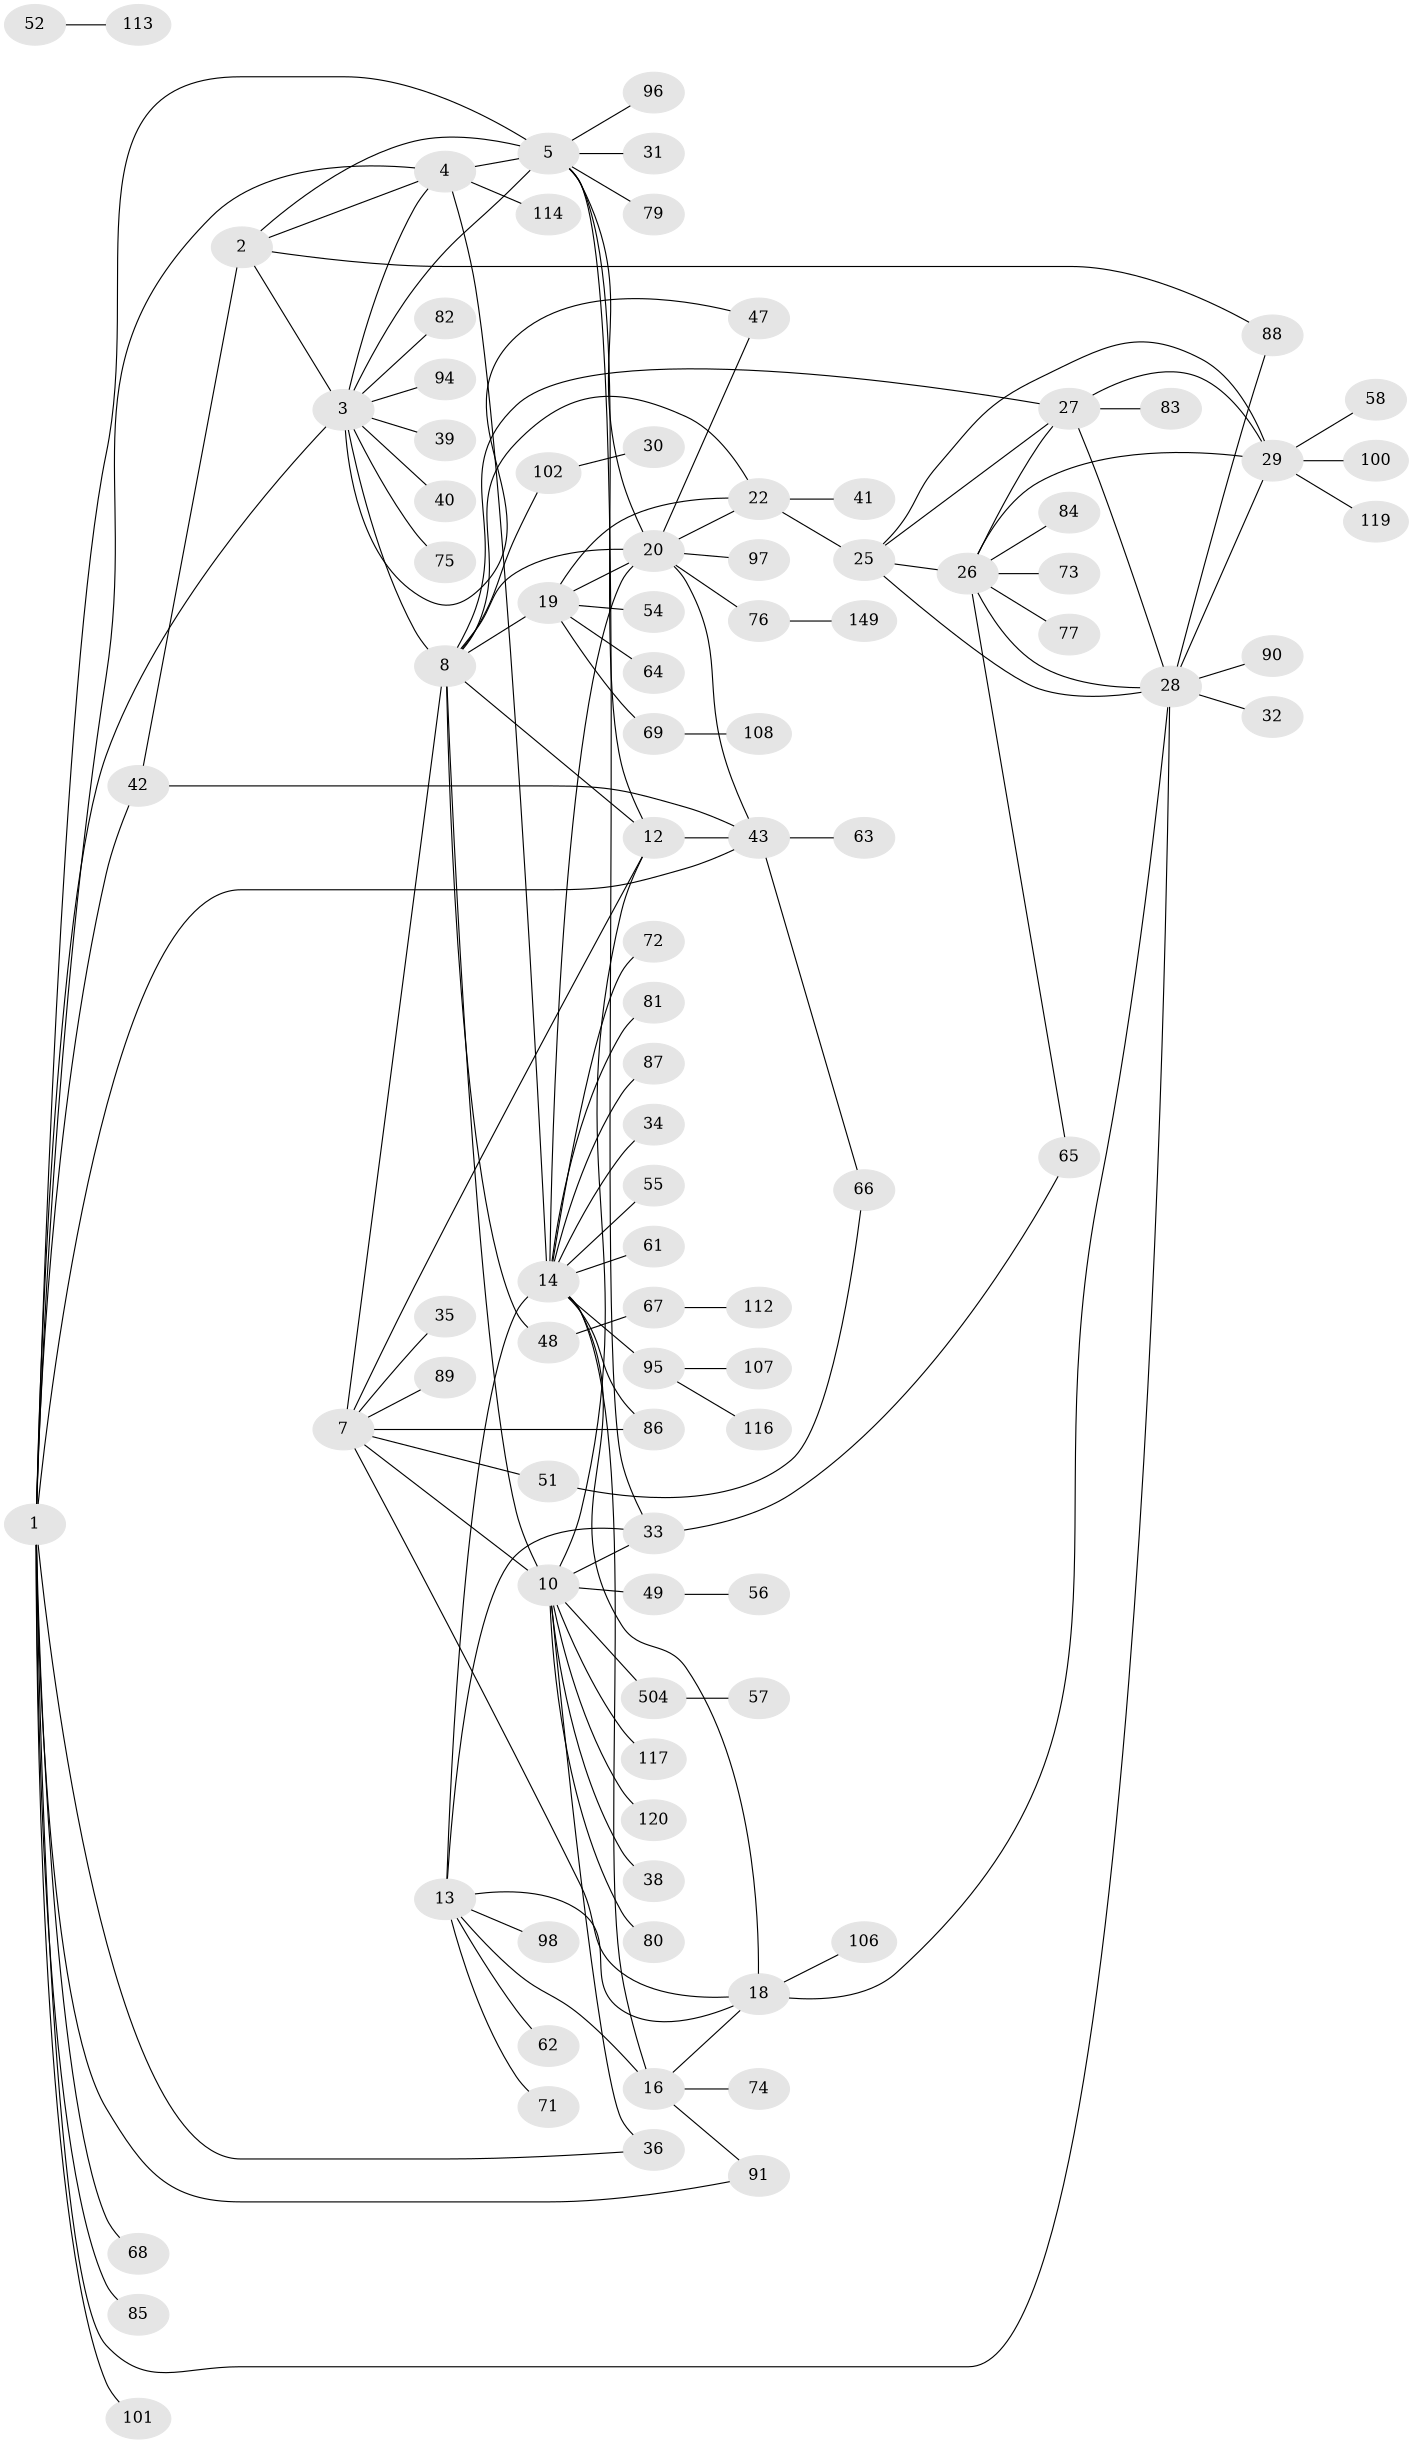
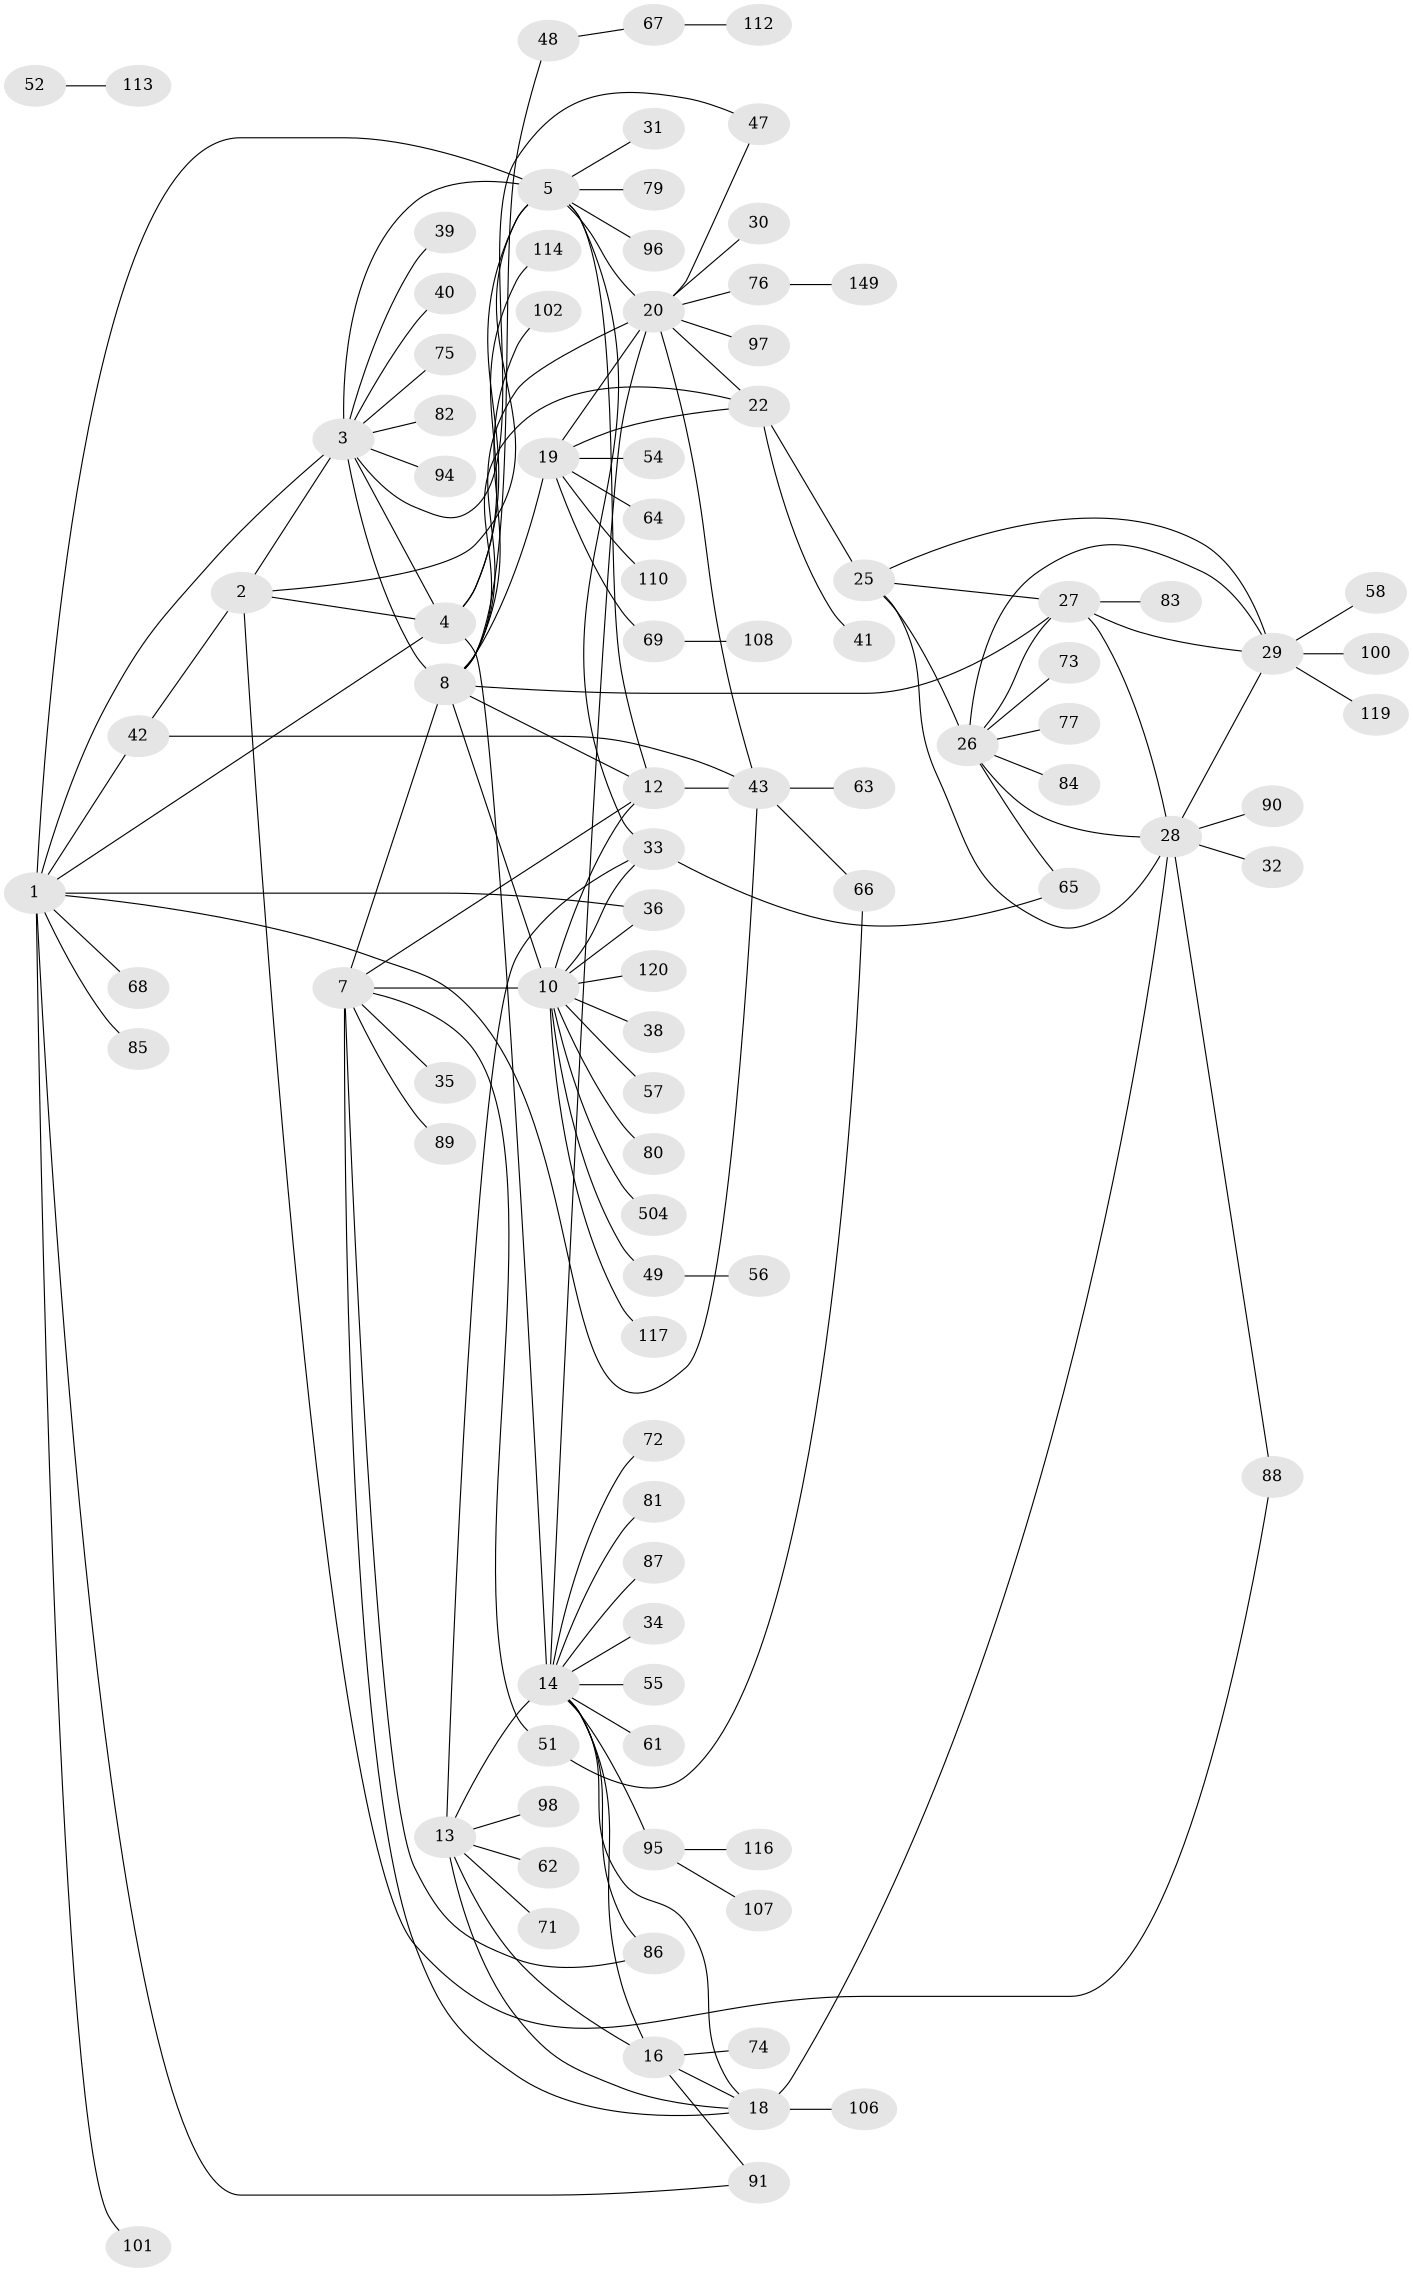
(601, 460) -> (706, 268)
none -> (654, 580)
(712, 1698) -> (600, 1041)
(974, 2361) -> none
